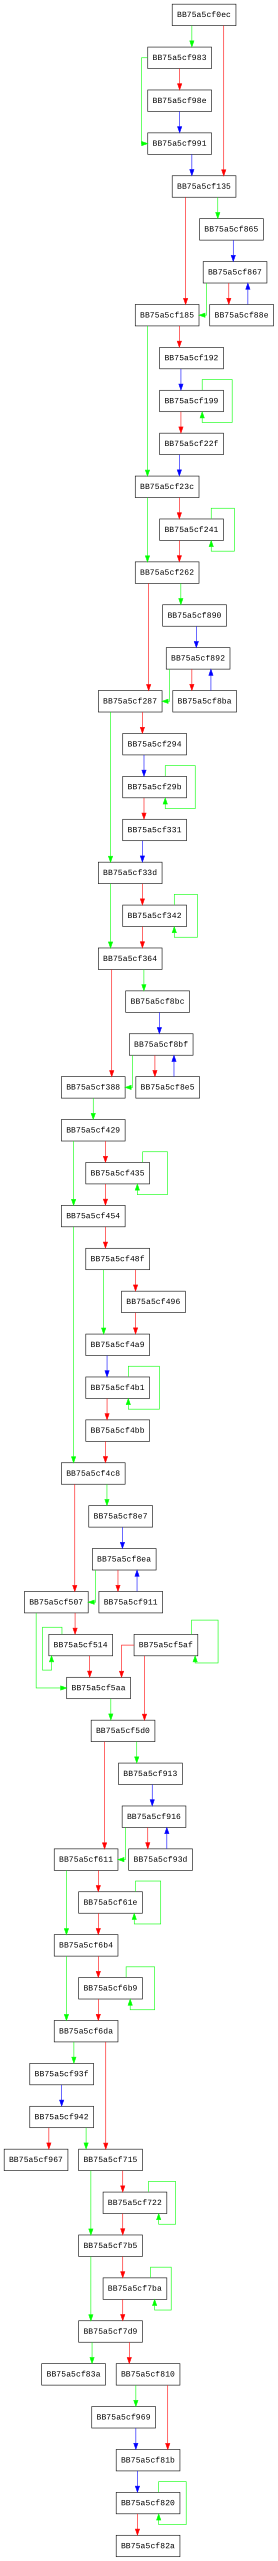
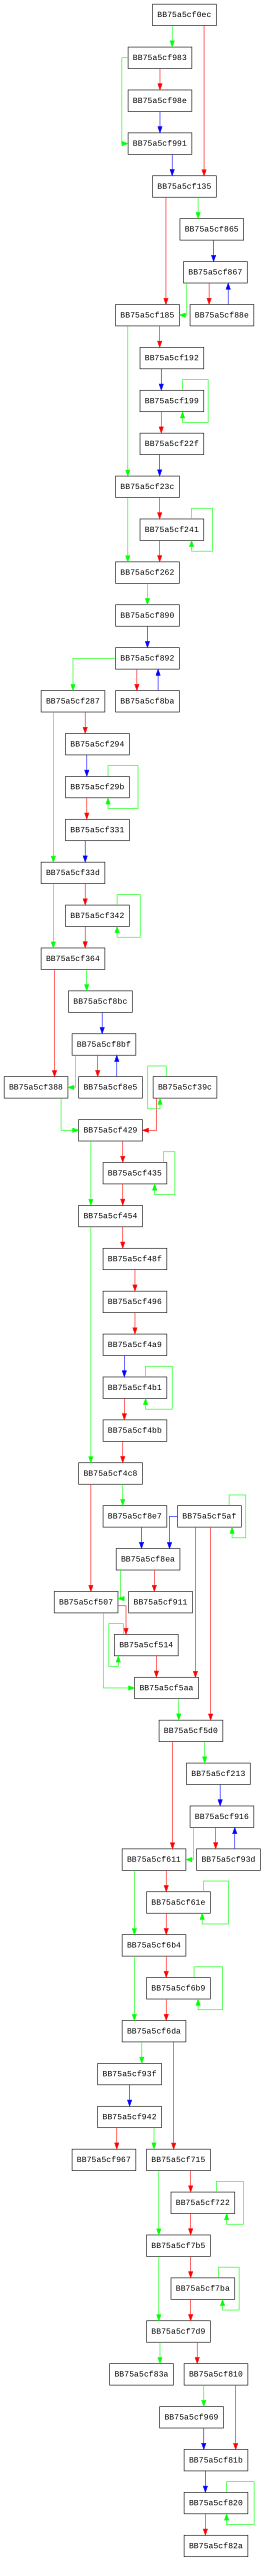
(149, 634) -> none
none -> (185, 1087)
(104, 1299) -> none
(137, 1584) -> (170, 1526)
(150, 1774) -> (218, 1774)
